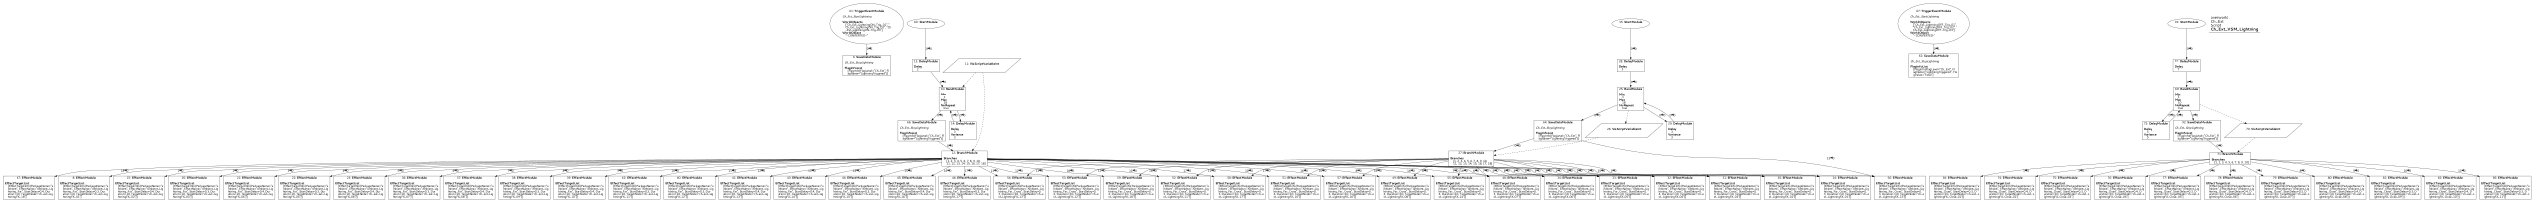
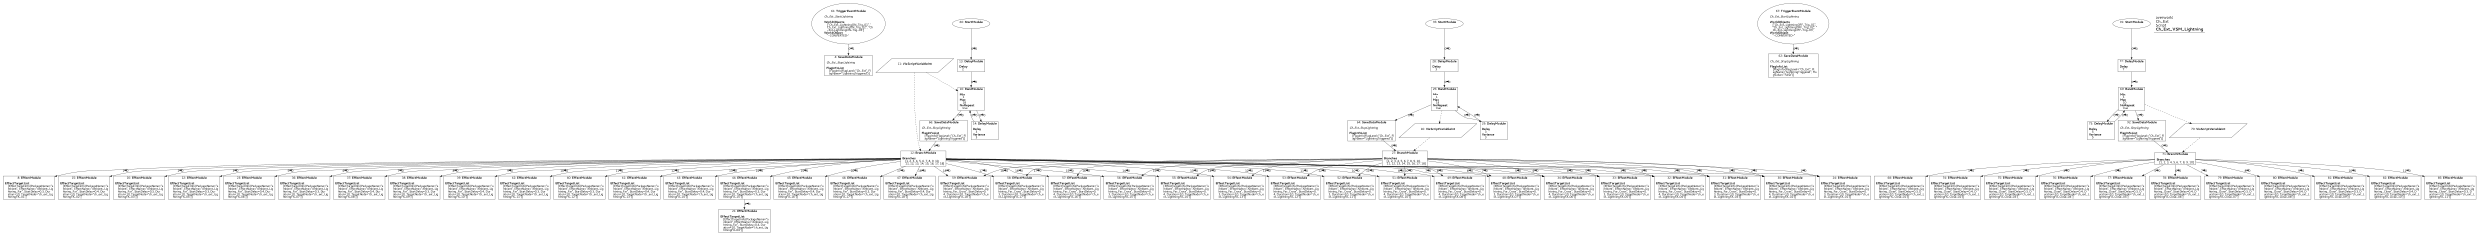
(1727, 158) -> (1262, 161)
(459, 166) -> (744, 203)
